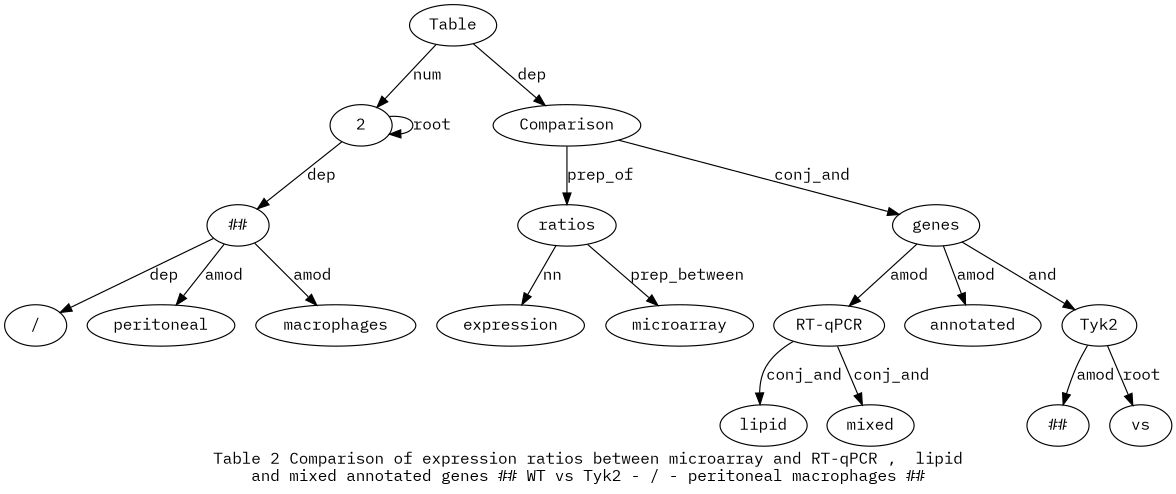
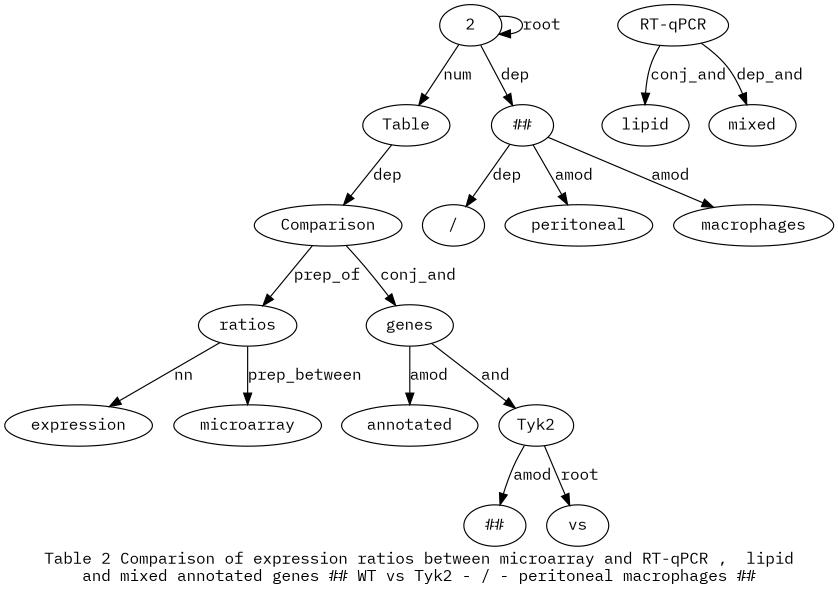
(411, 72) -> (442, 70)
(887, 271) -> none
(892, 375) -> (770, 75)
